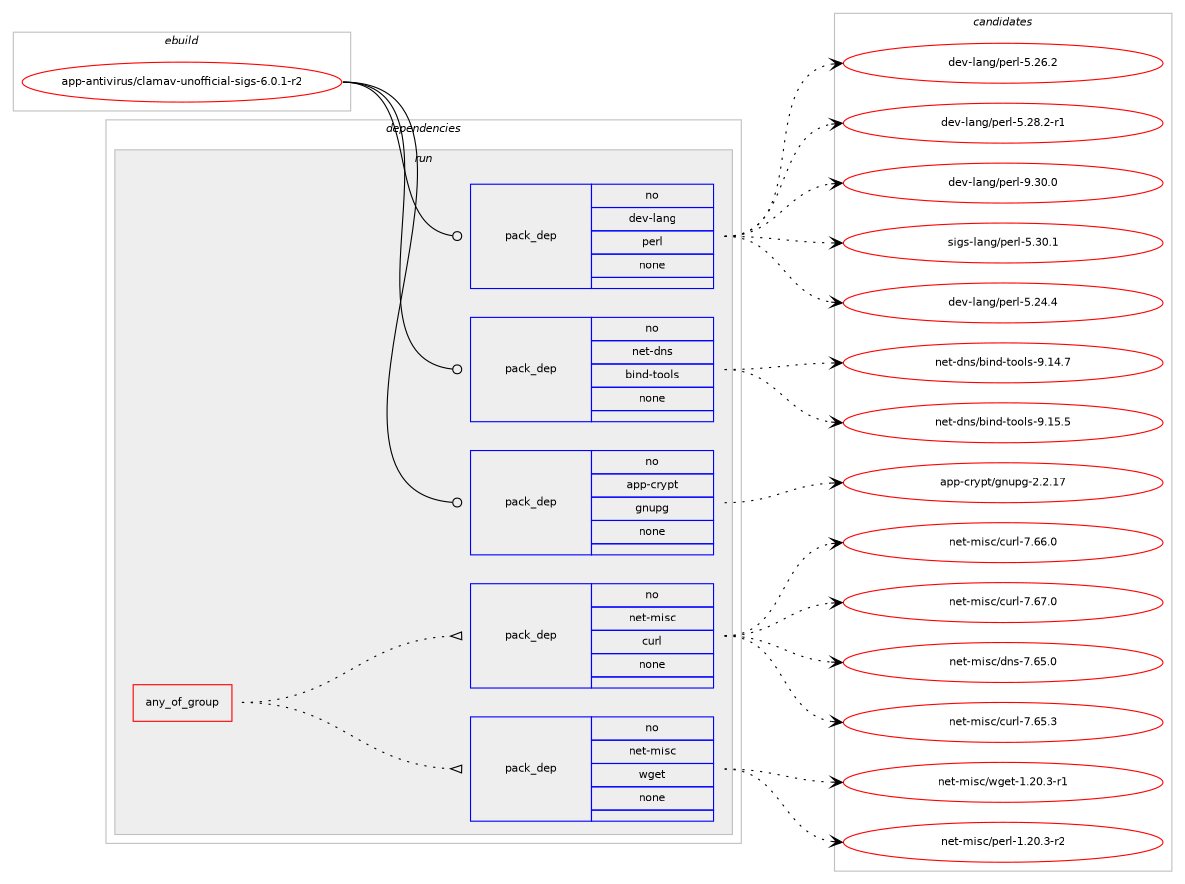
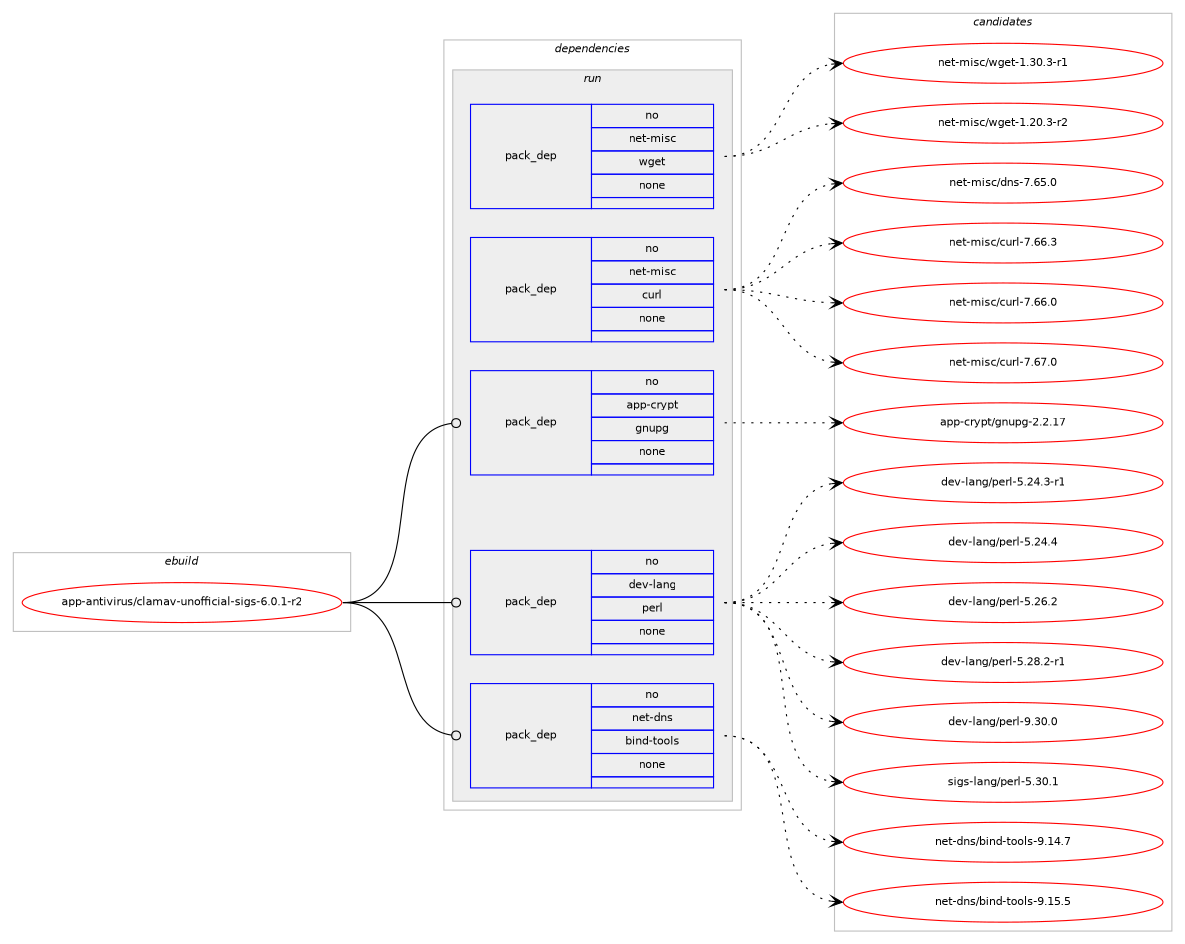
none -> (1003, 483)
(182, 702) -> none
(1003, 722) -> (1003, 243)
(1003, 782) -> (1003, 63)
(1003, 842) -> (1003, 123)
